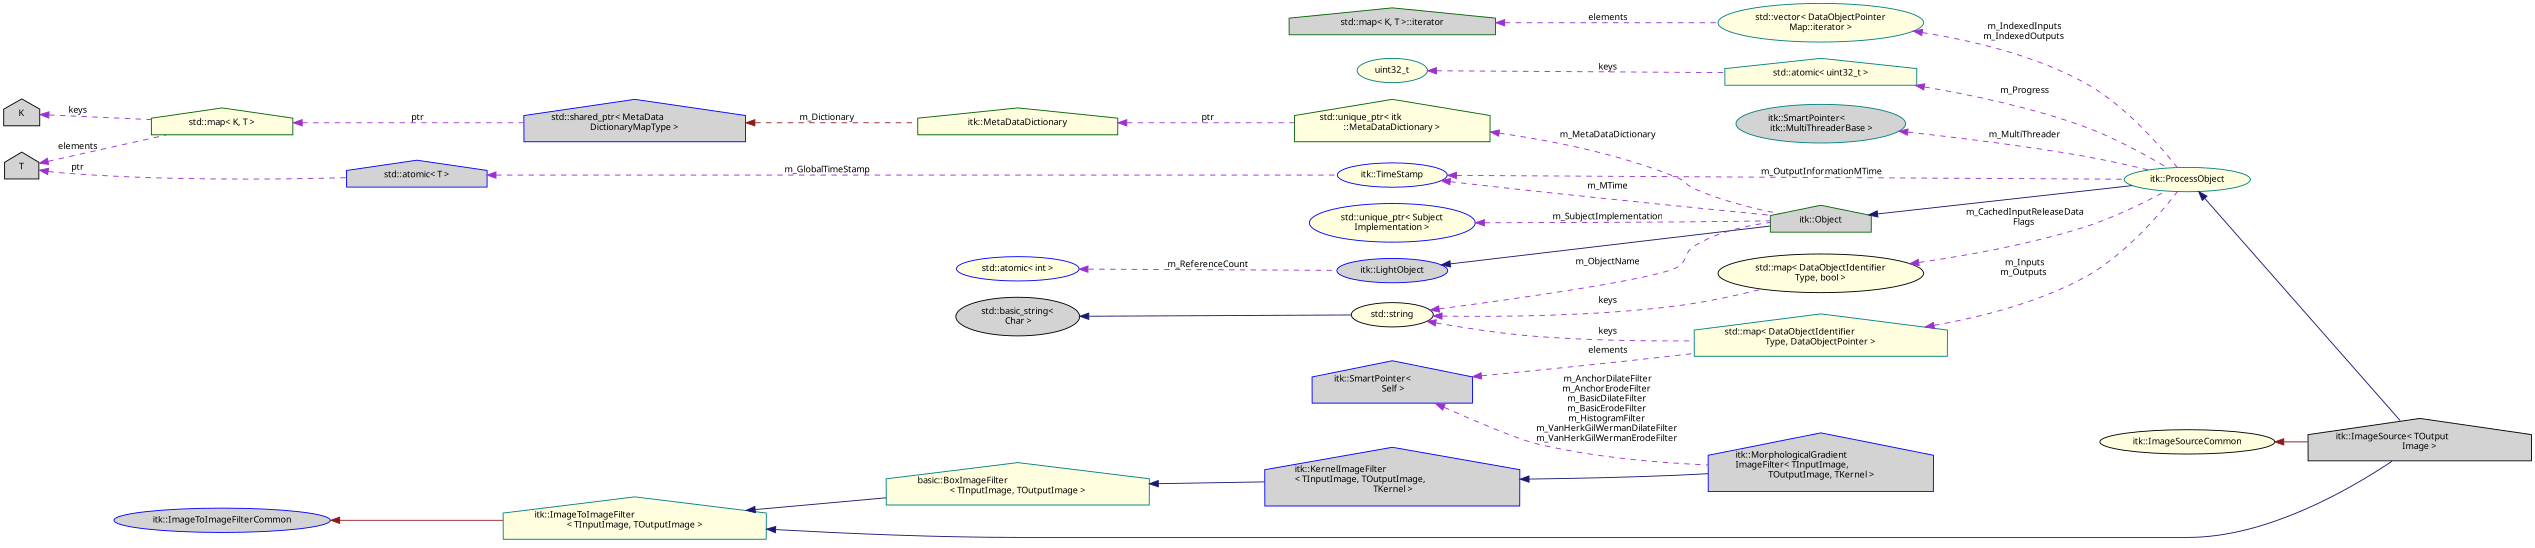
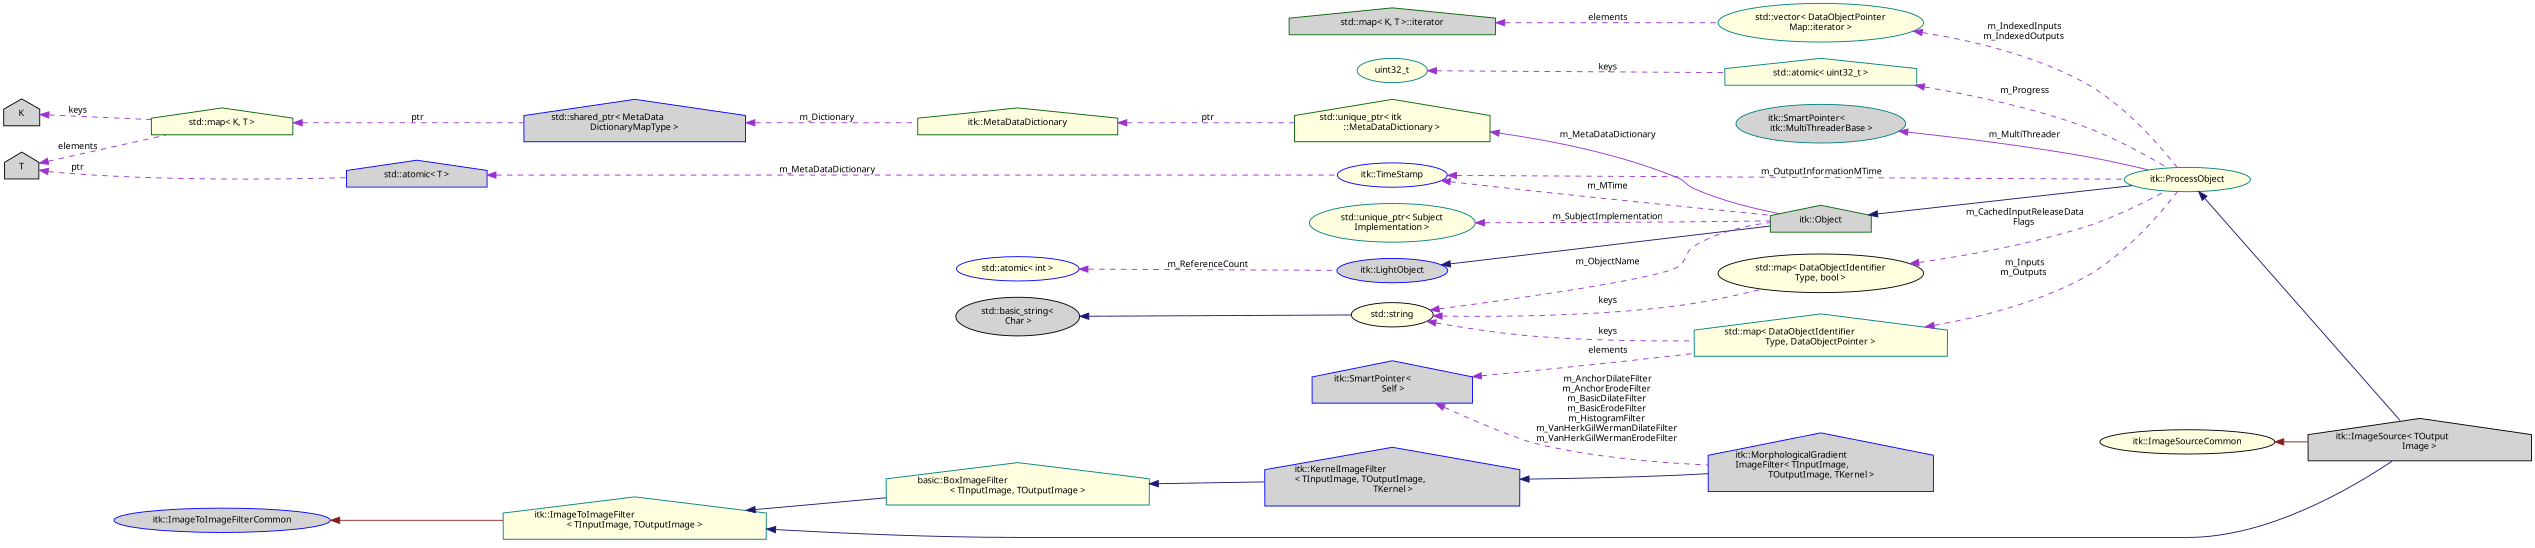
(836, 123) -> (836, 123)
(2029, 147) -> (2029, 147)
(1642, 165) -> (1642, 165)
(826, 170) -> (826, 170)
(1392, 223) -> (1392, 223)
